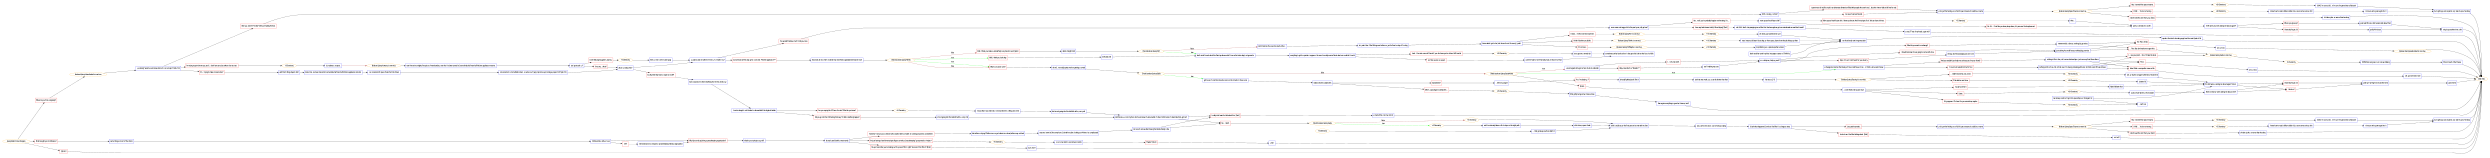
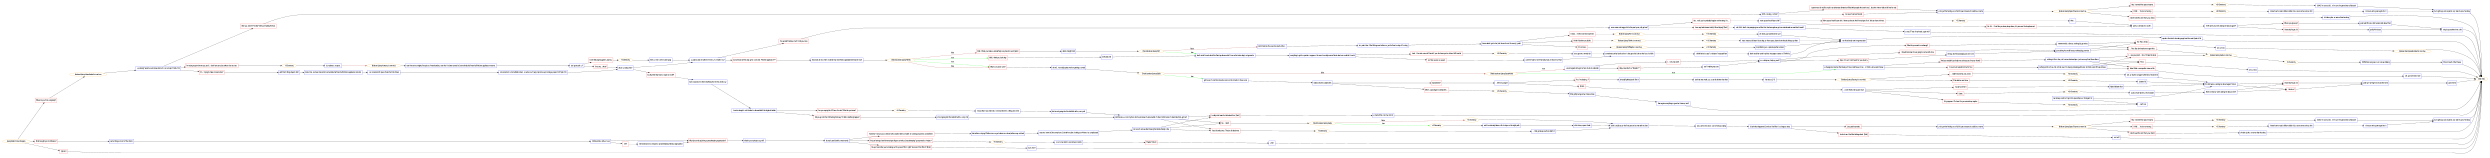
none -> (1711, 54)
(1545, 80) -> (1543, 85)
none -> (1226, 131)
